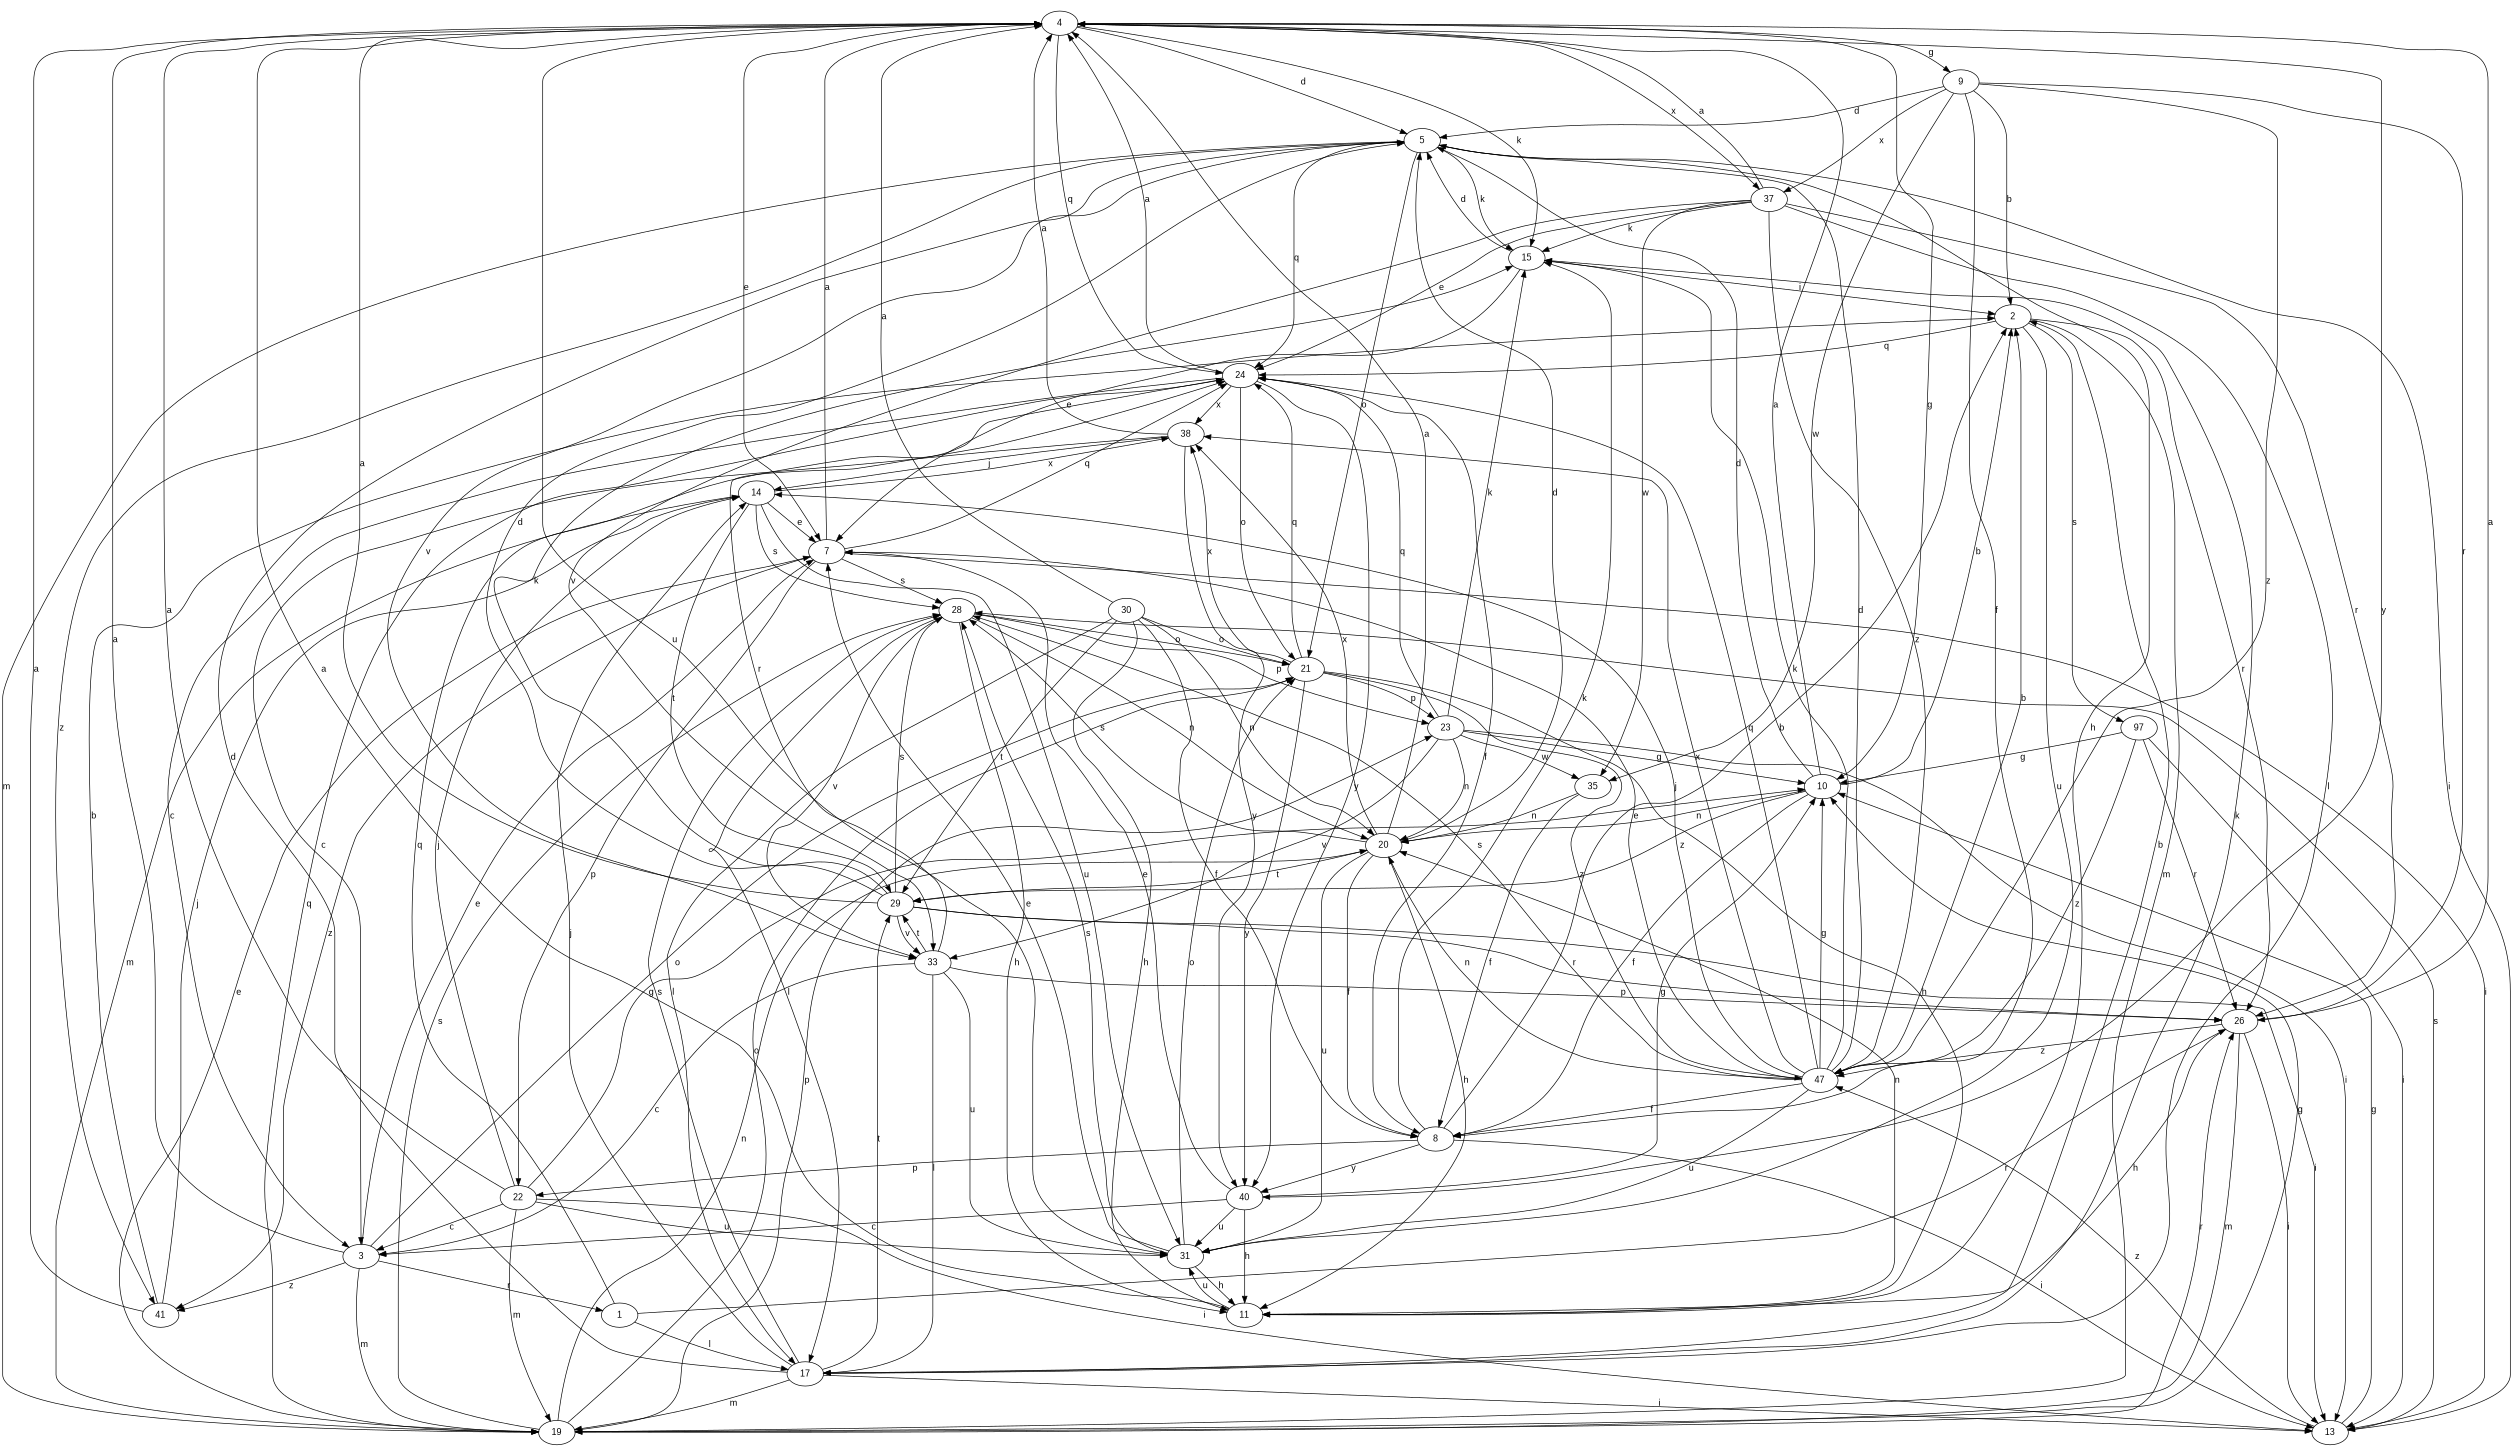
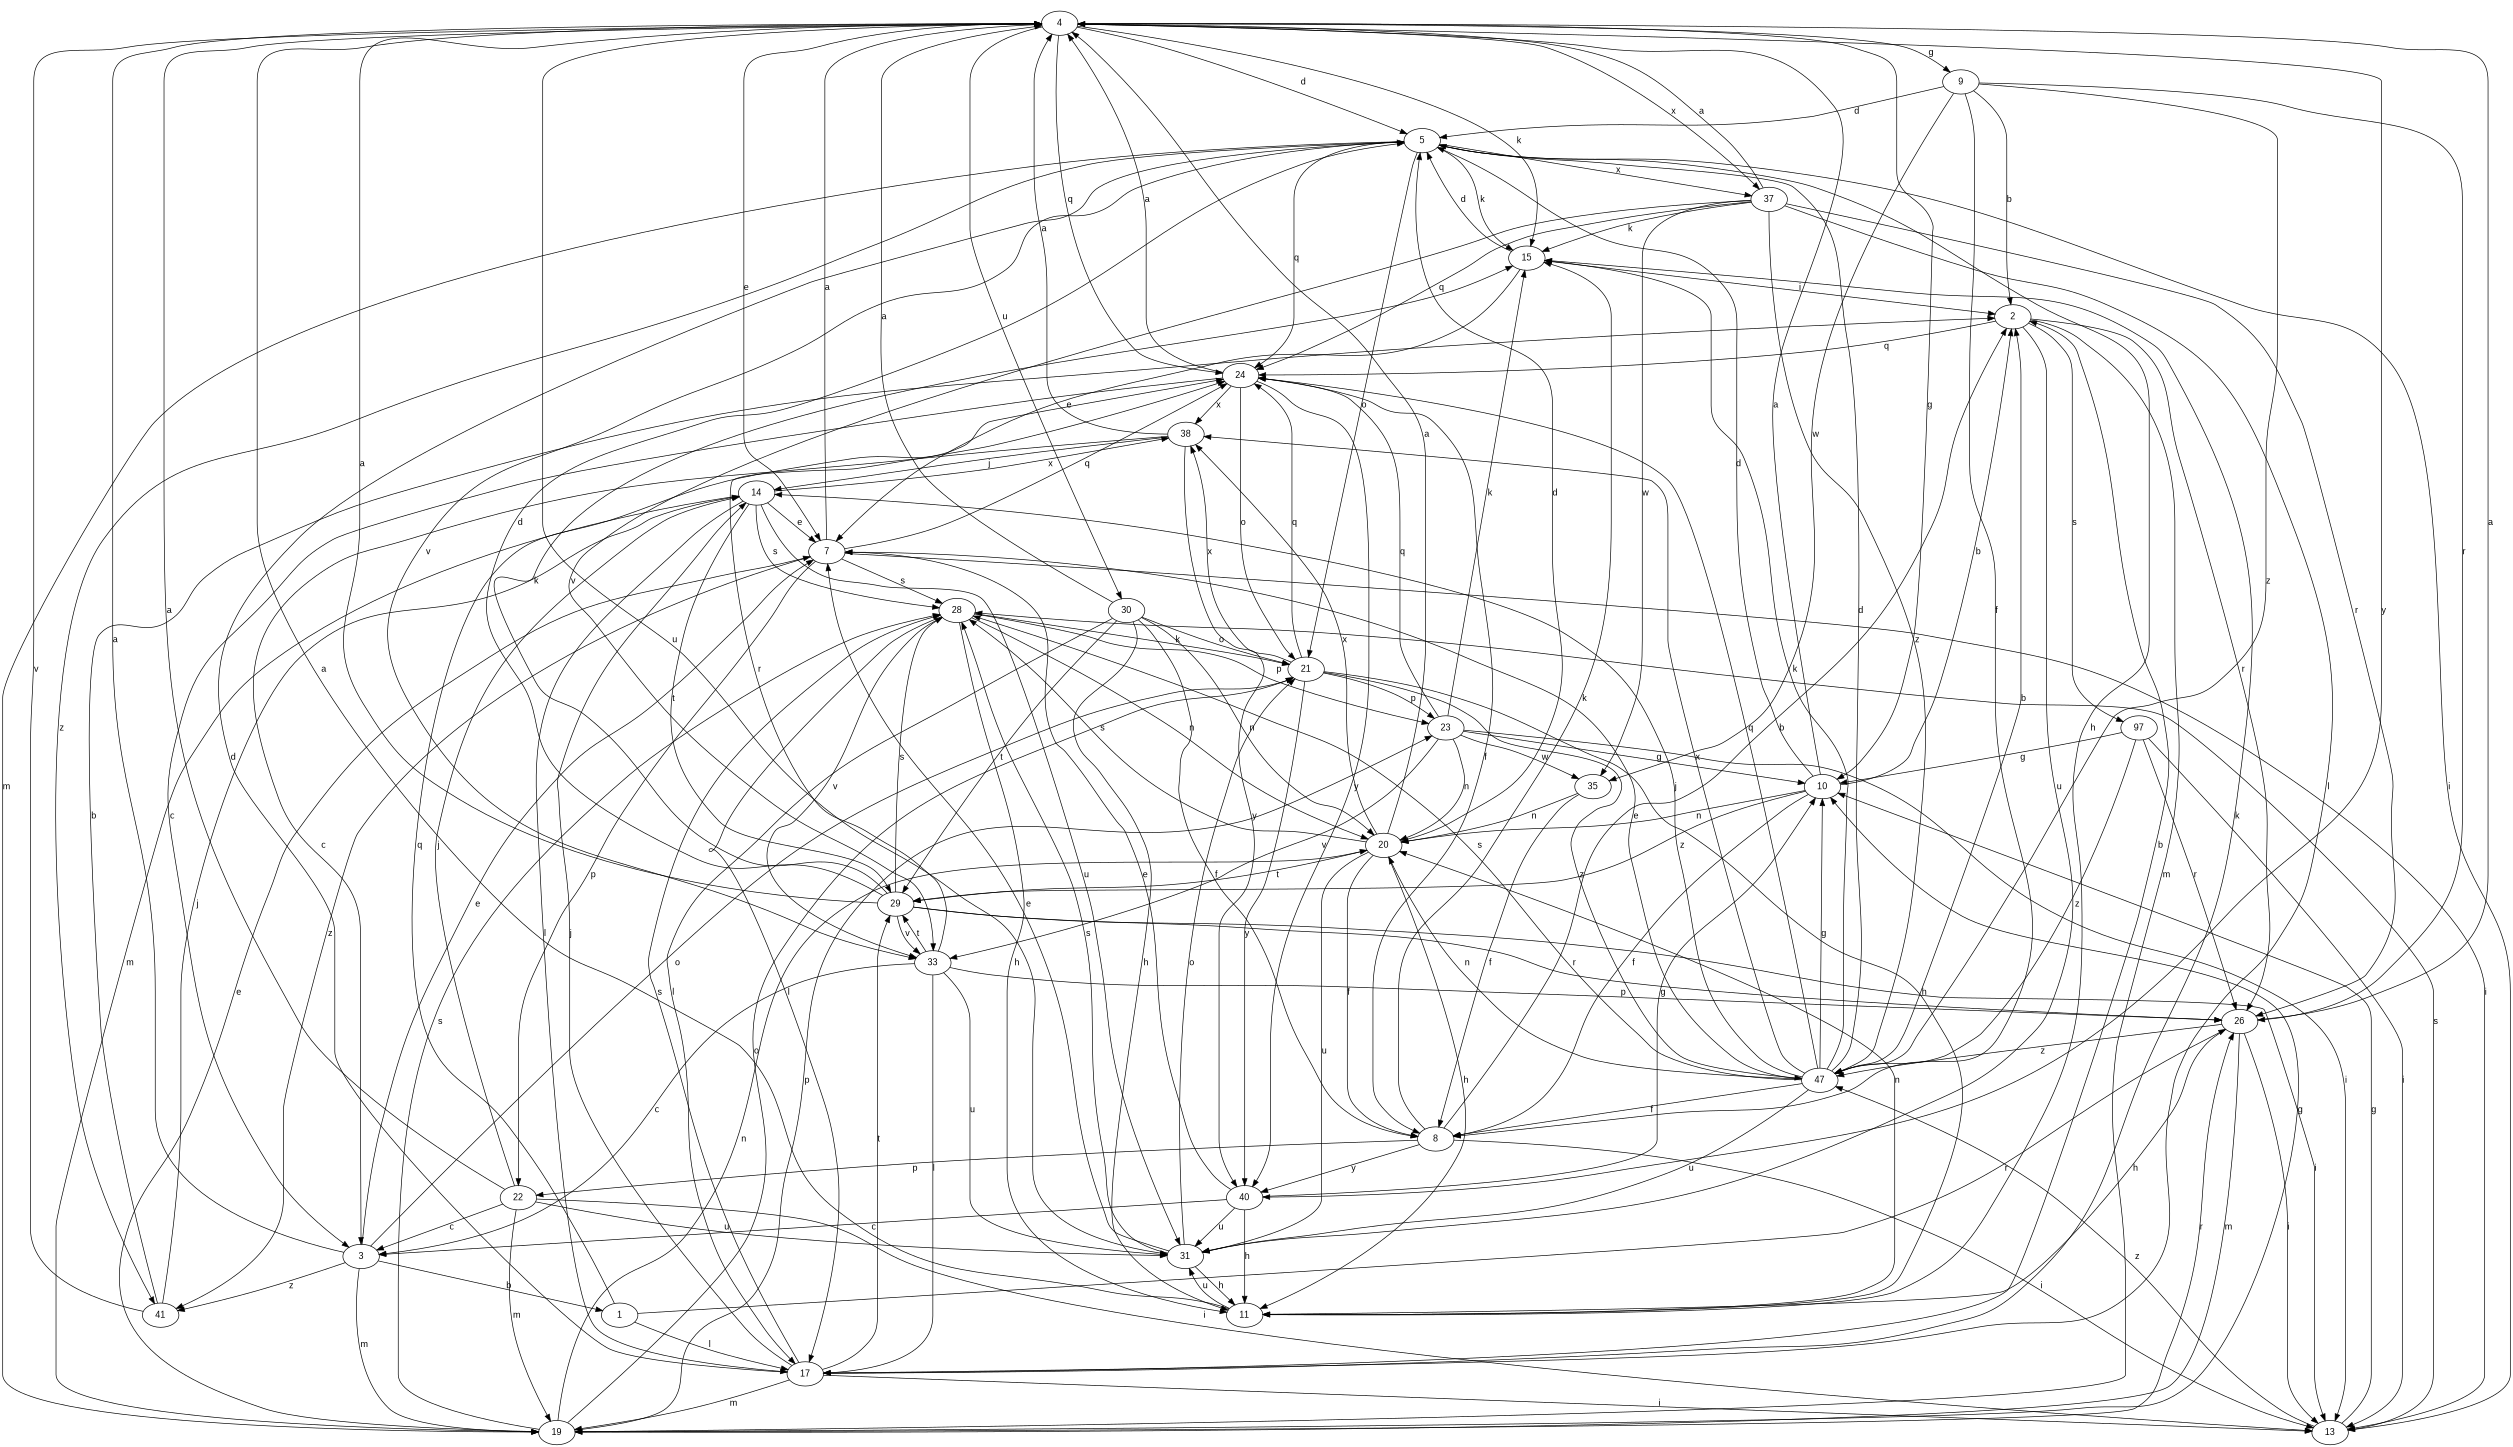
(1867, 138) -> (1592, 169)
(1442, 287) -> (1442, 287)
none -> (991, 300)
(1178, 640) -> (1178, 640)
(36, 669) -> (36, 669)
(356, 700) -> none
(1089, 853) -> none
none -> (546, 971)
(509, 1286) -> (509, 1286)
